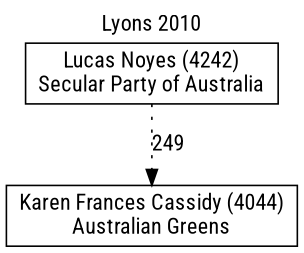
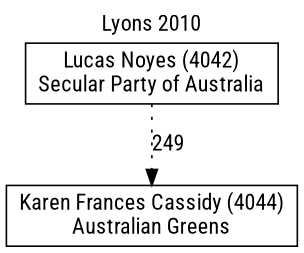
(152, 74) -> (152, 74)
